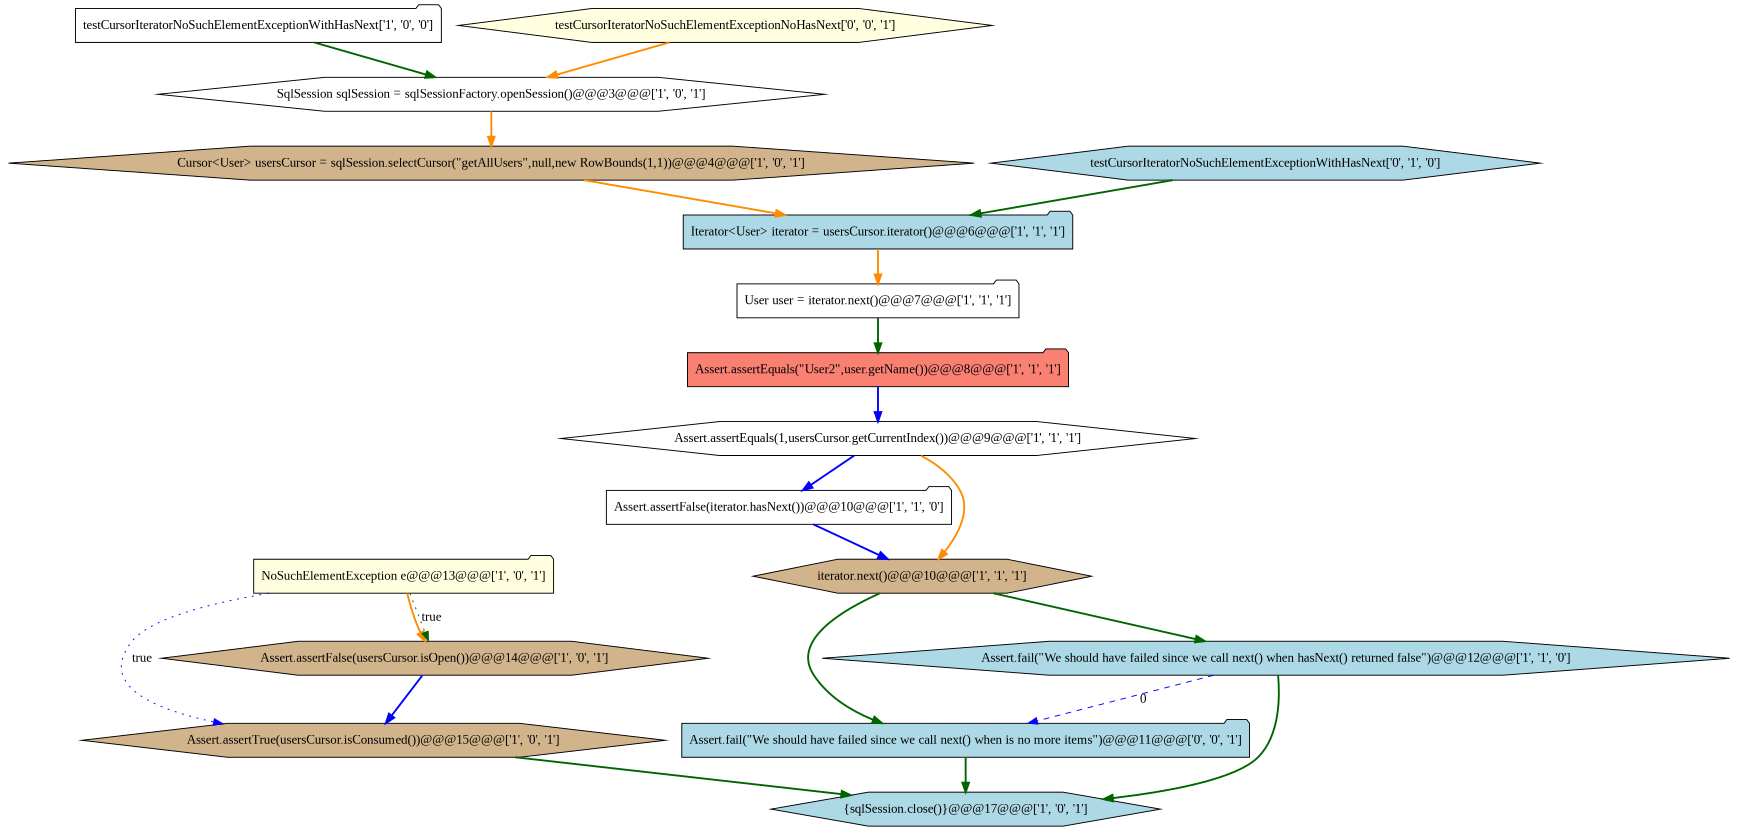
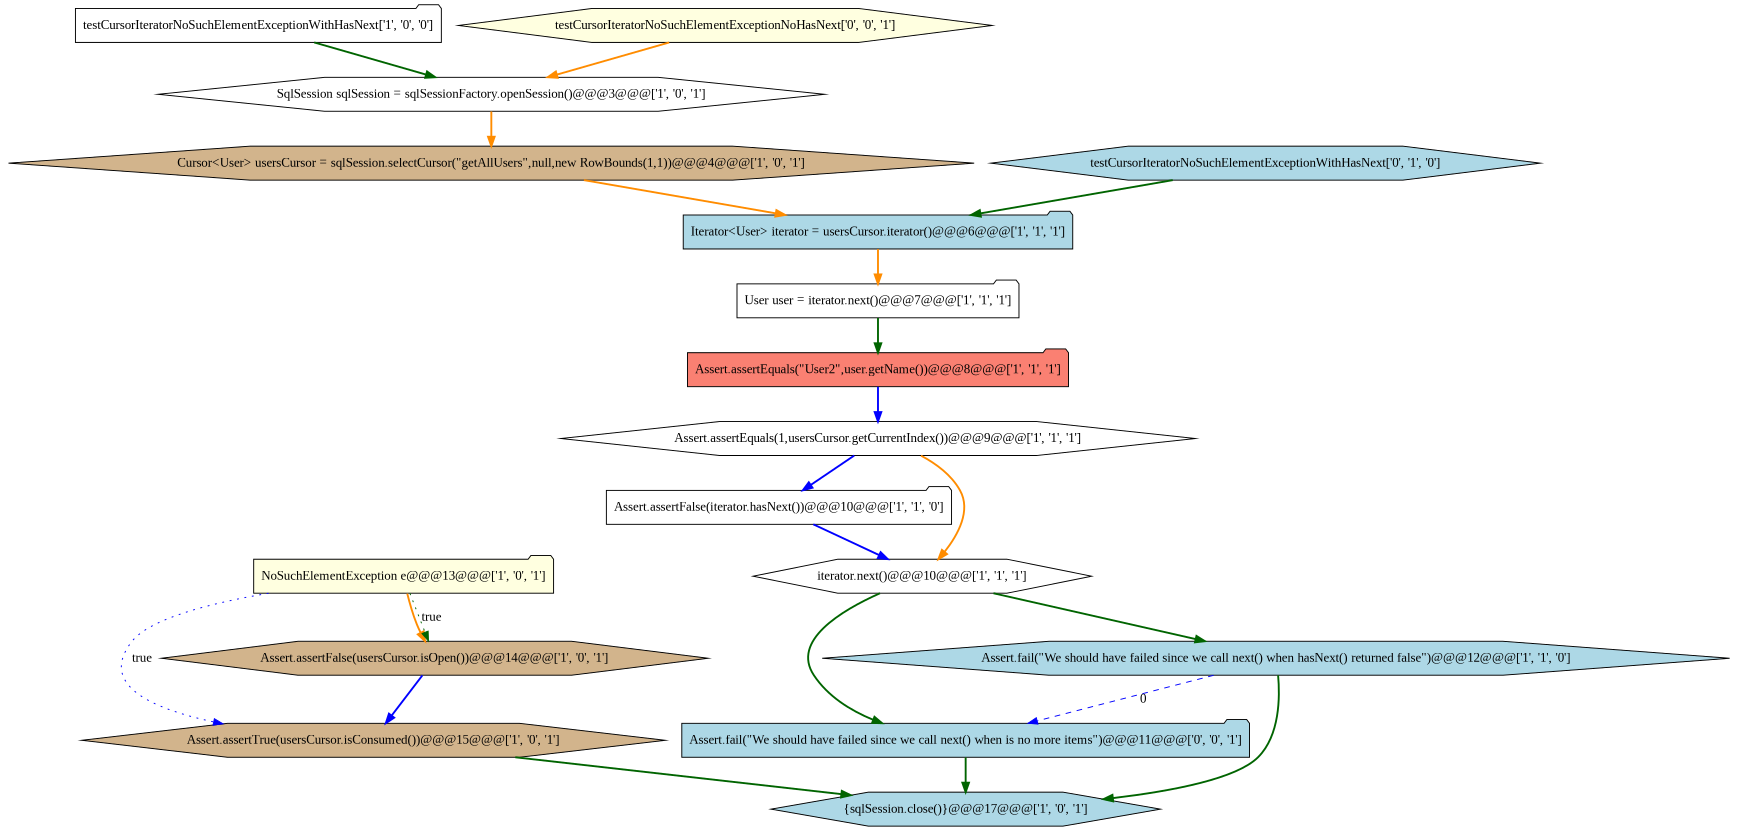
(922, 576) -> (922, 576)
